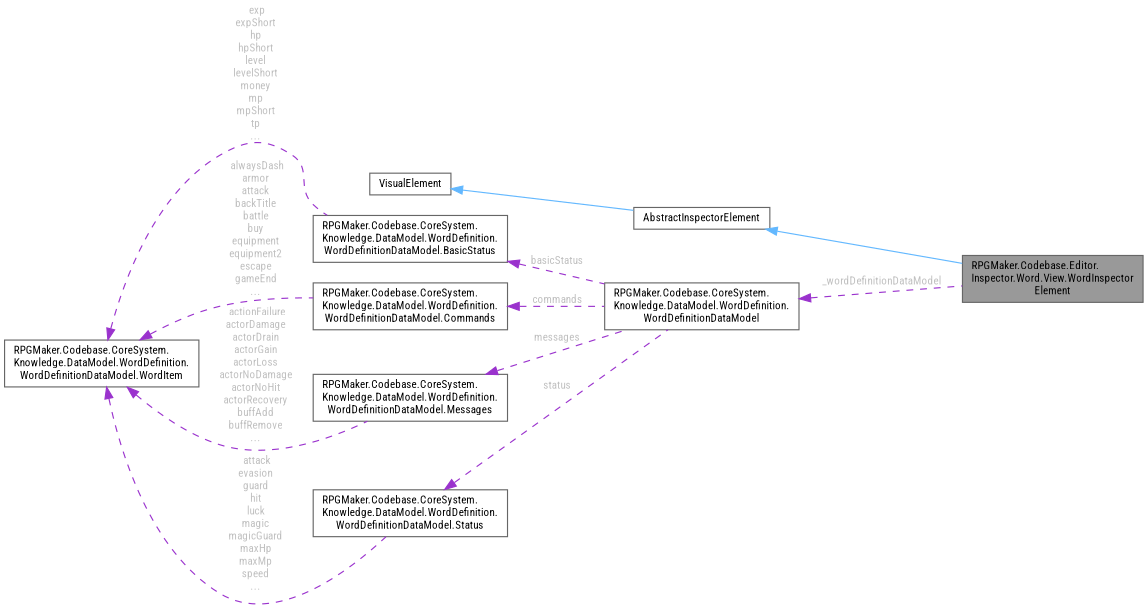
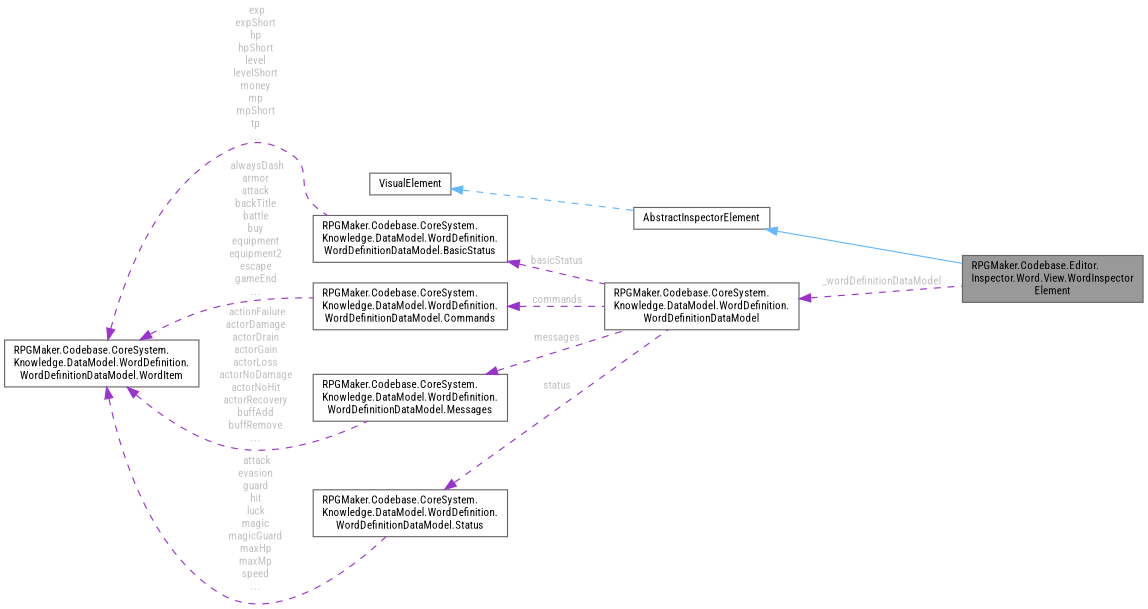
(548, 200) -> (548, 200)
